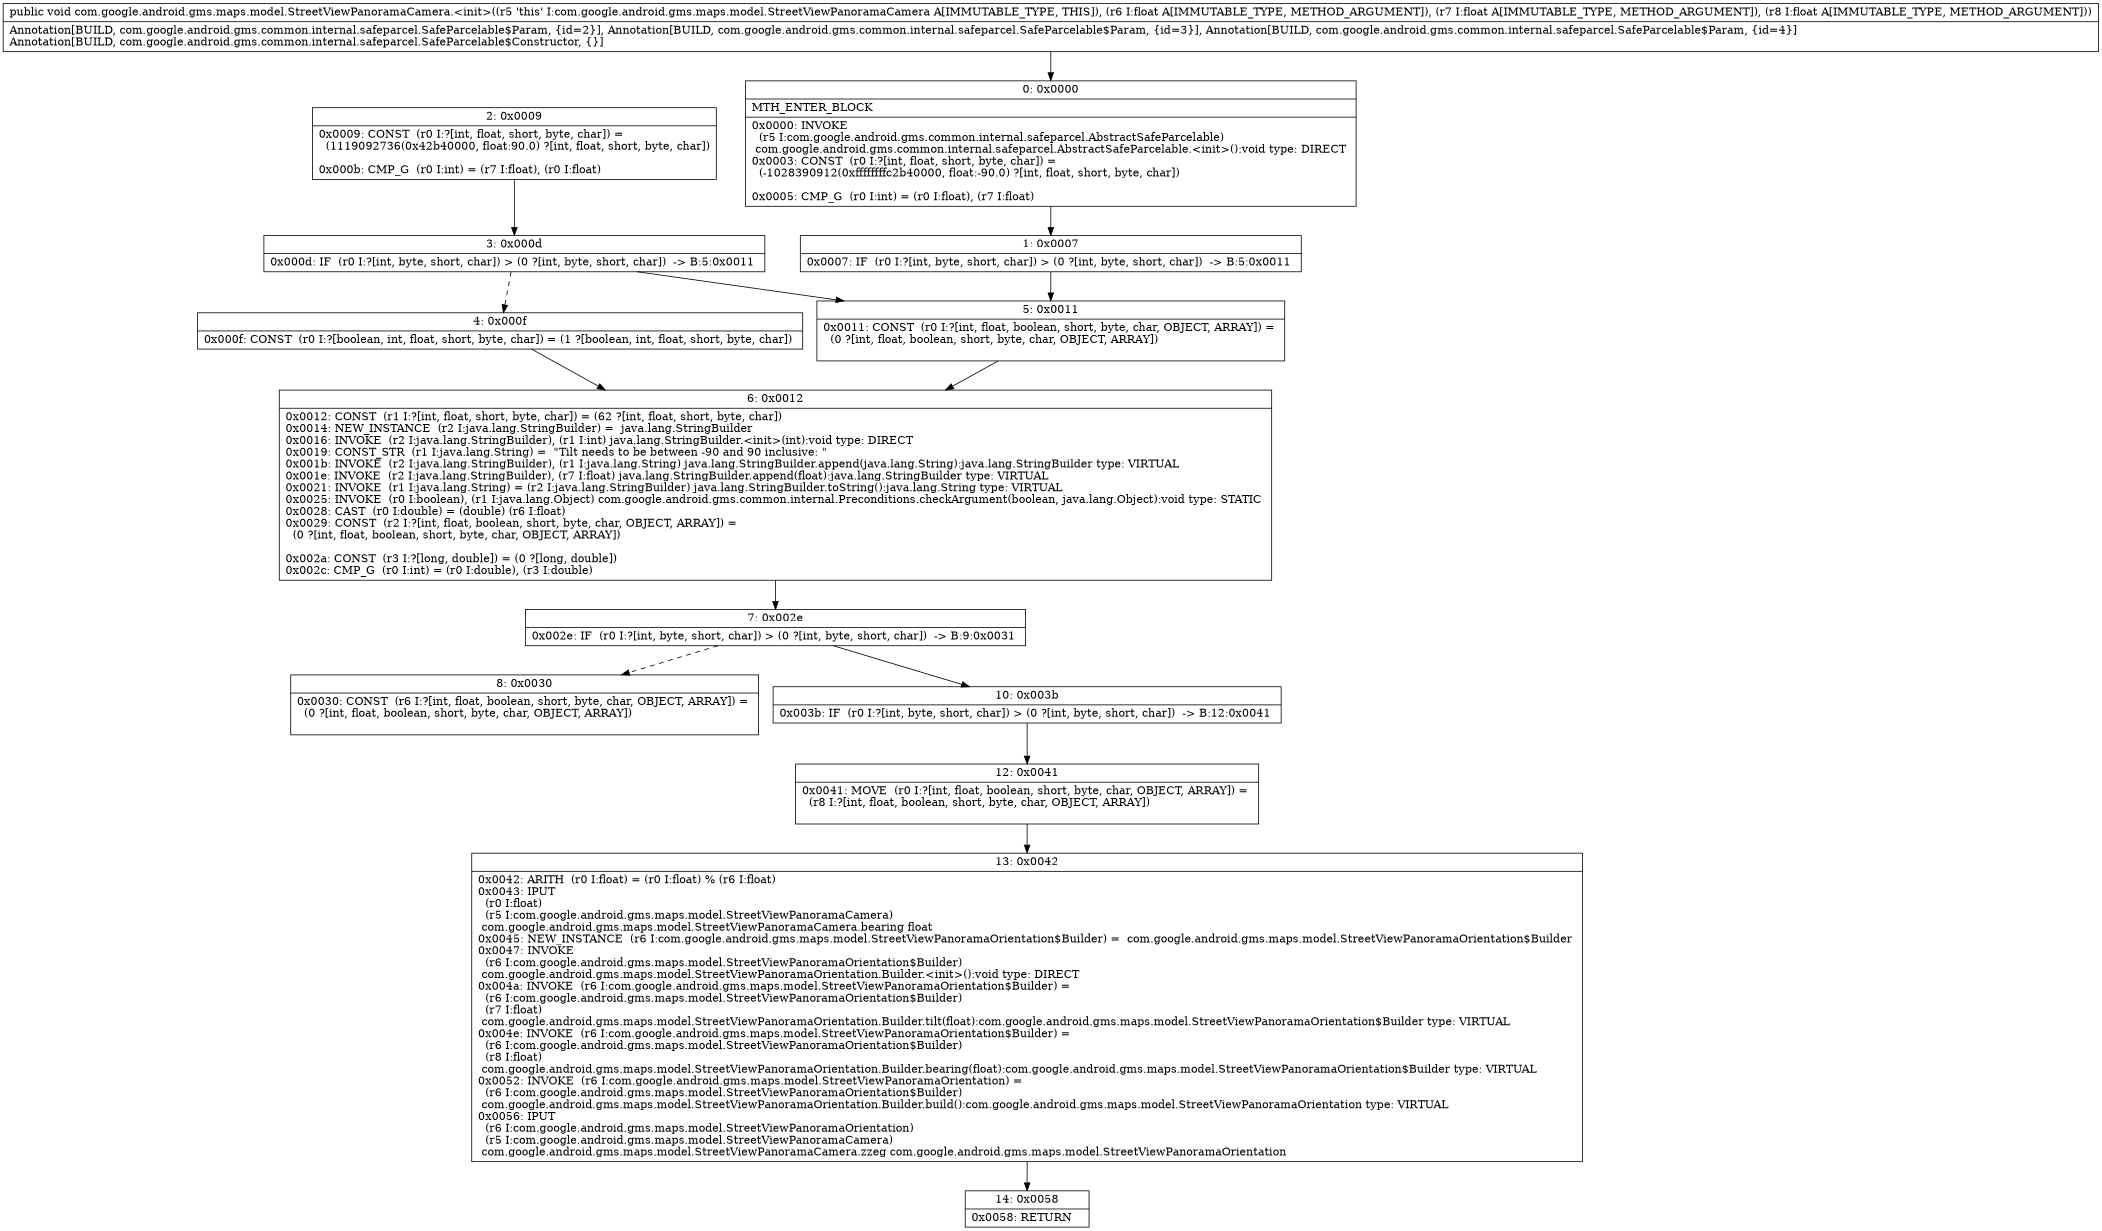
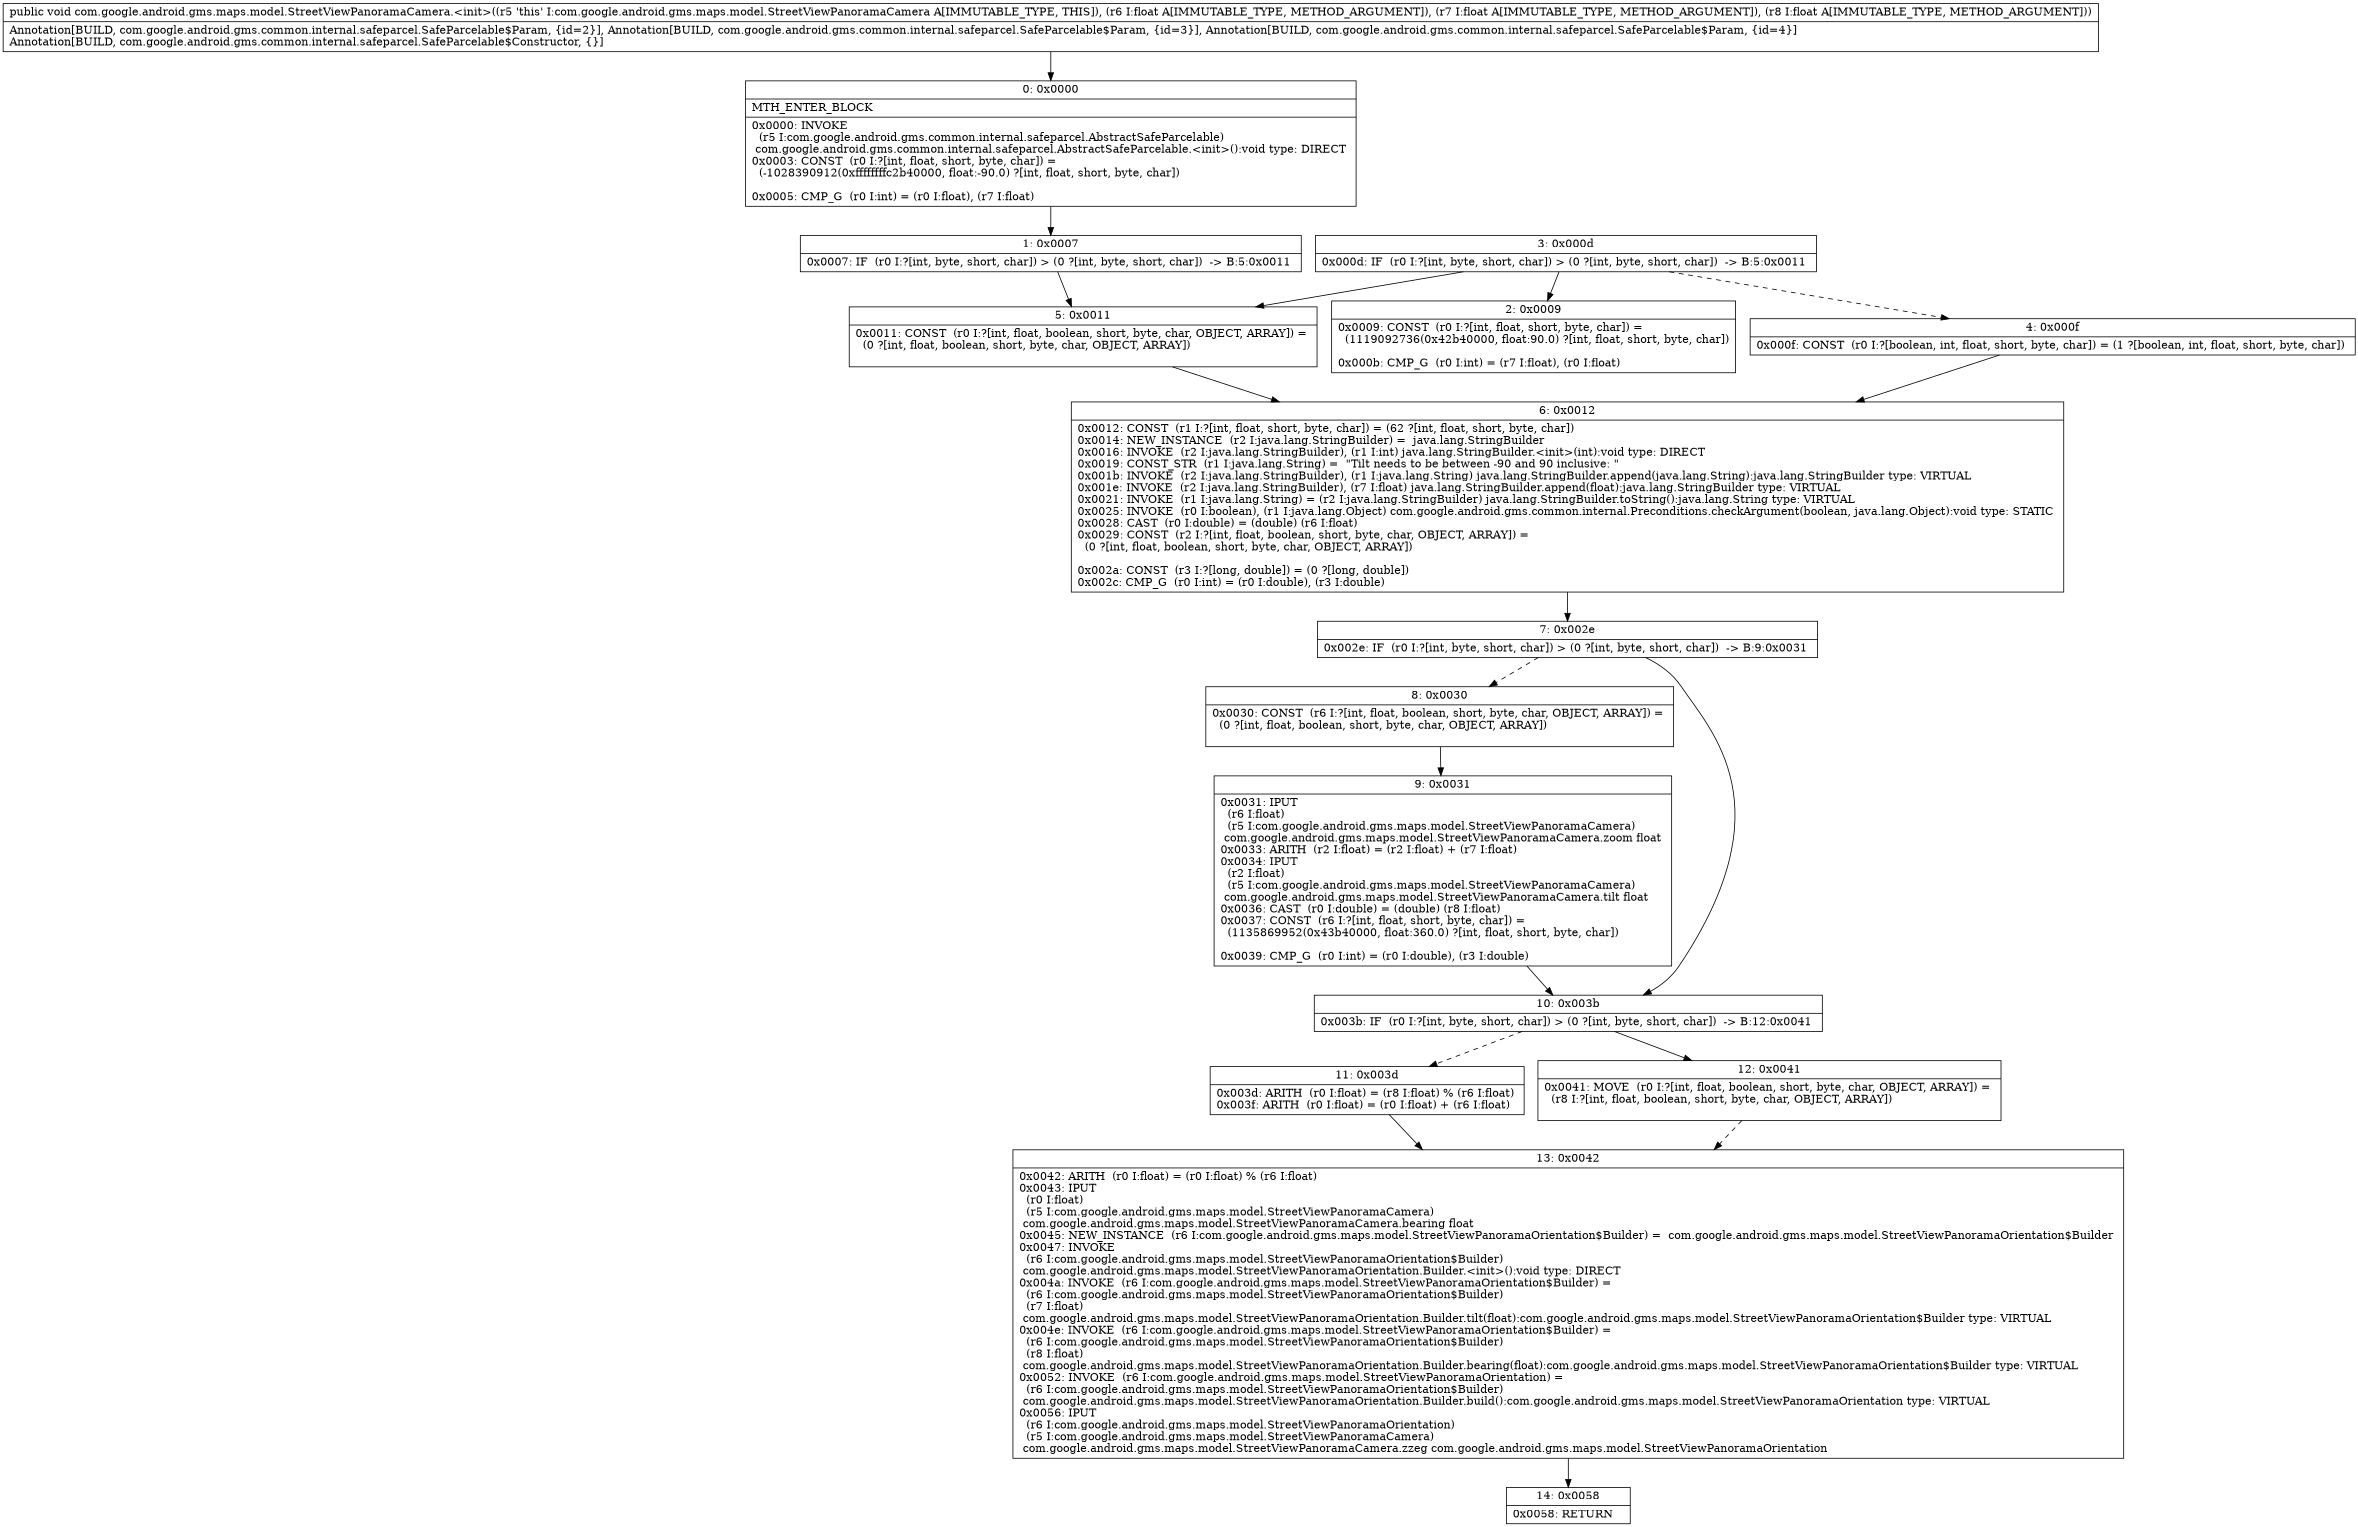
(514, 204) -> (1555, 283)
(1027, 834) -> (1731, 1132)
none -> (1443, 871)
none -> (1367, 1091)
